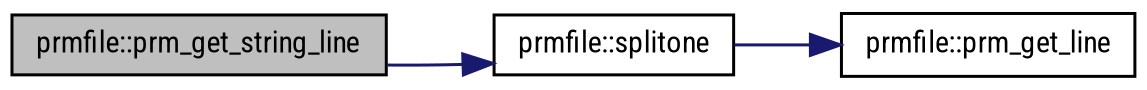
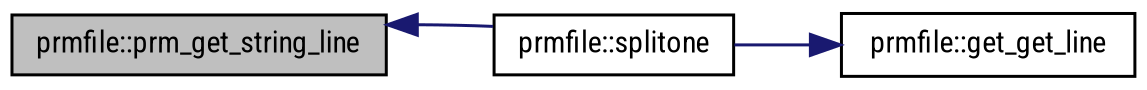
(988, 45) -> (988, 45)
(425, 65) -> (455, 25)
